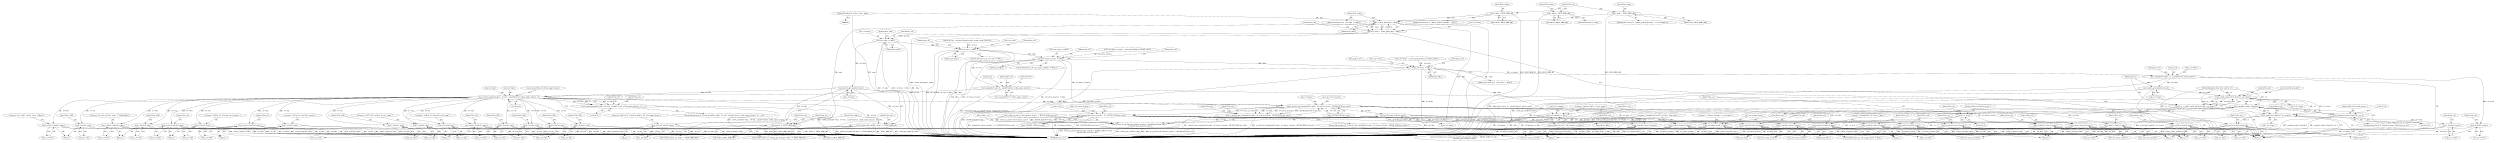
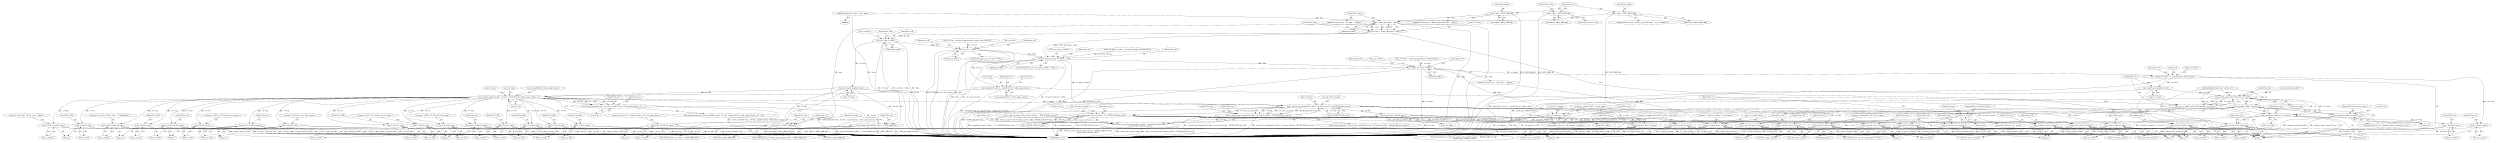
(1029, 35) -> (1201, 36)
(1651, 119) -> (1614, 99)
none -> (2008, 125)
